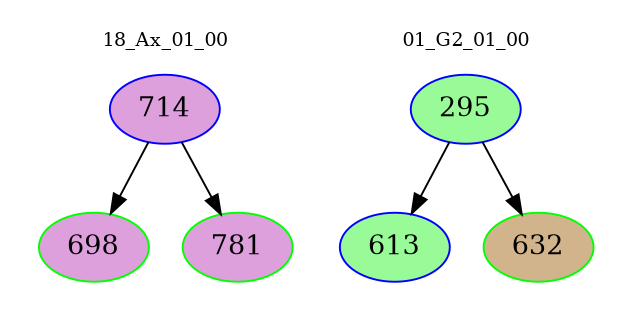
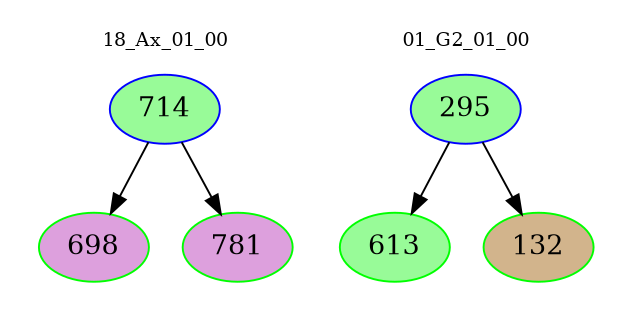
(165, 109) -> (165, 109)
(395, 247) -> (395, 247)
(539, 247) -> (539, 247)
